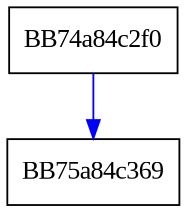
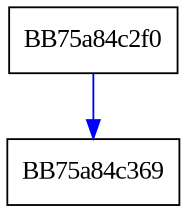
(93, 40) -> (93, 40)
